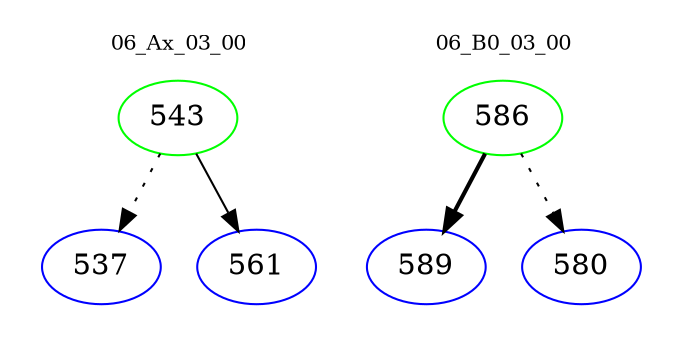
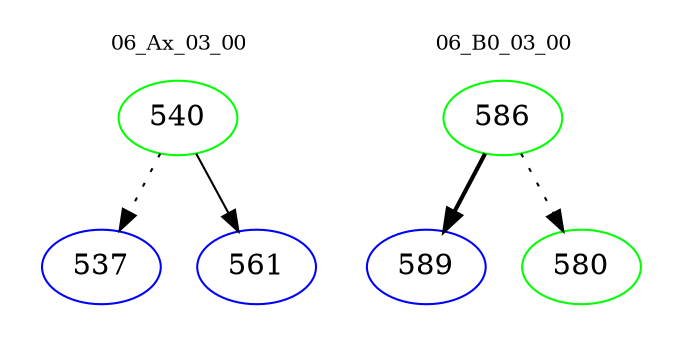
(178, 118) -> (178, 118)
(582, 267) -> (582, 267)
